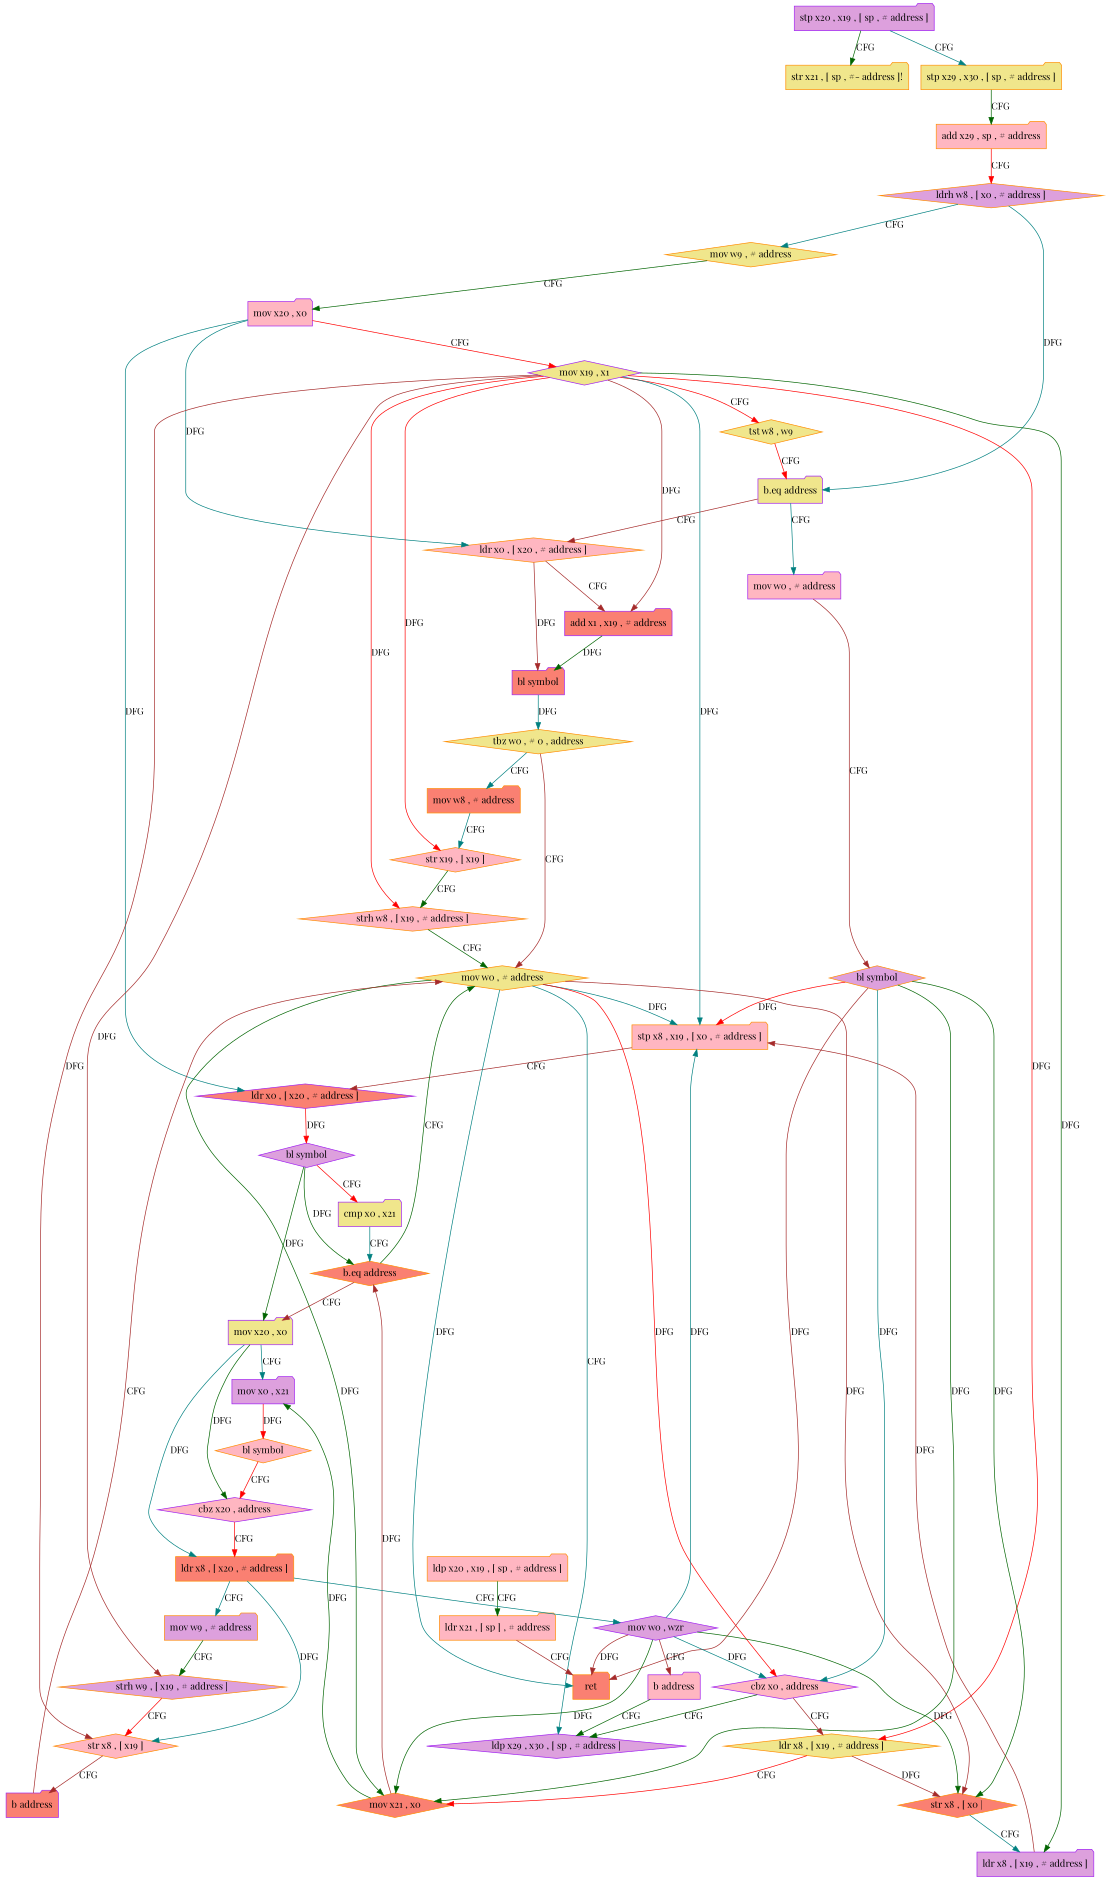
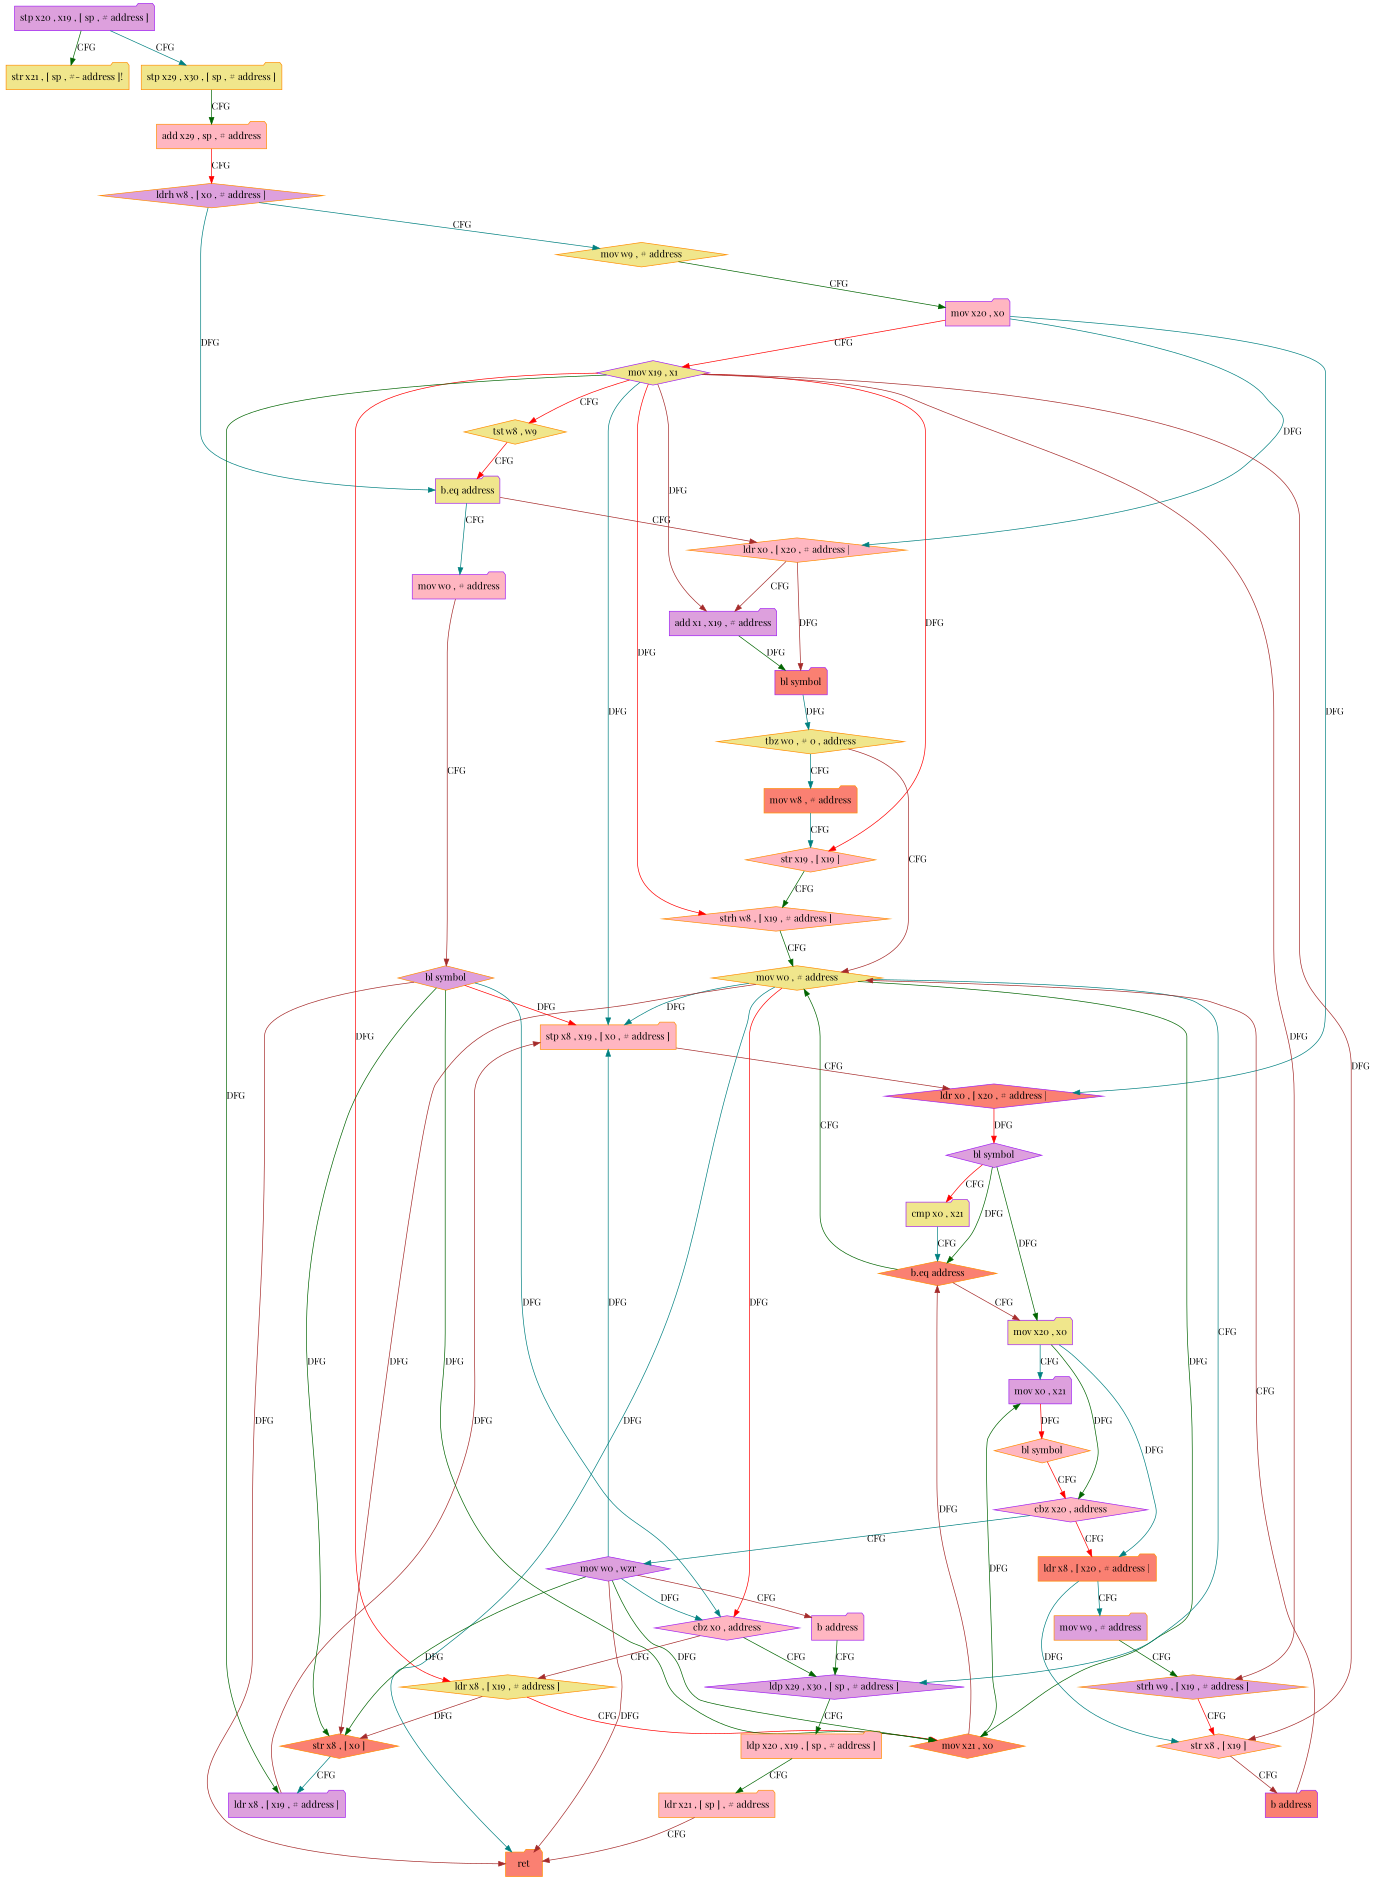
(618, 623) -> (723, 623)
(454, 1600) -> (840, 1539)
none -> (824, 1713)
